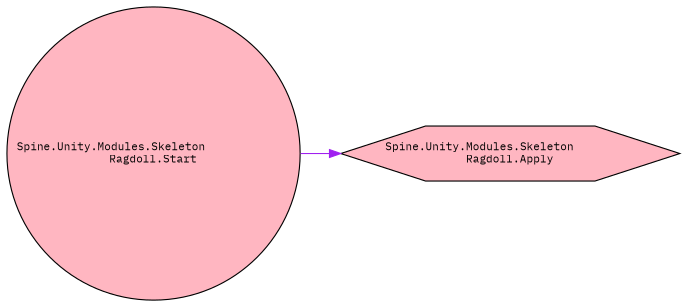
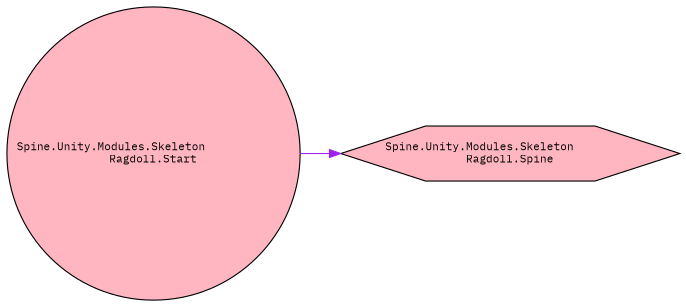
(510, 154) -> (510, 154)
